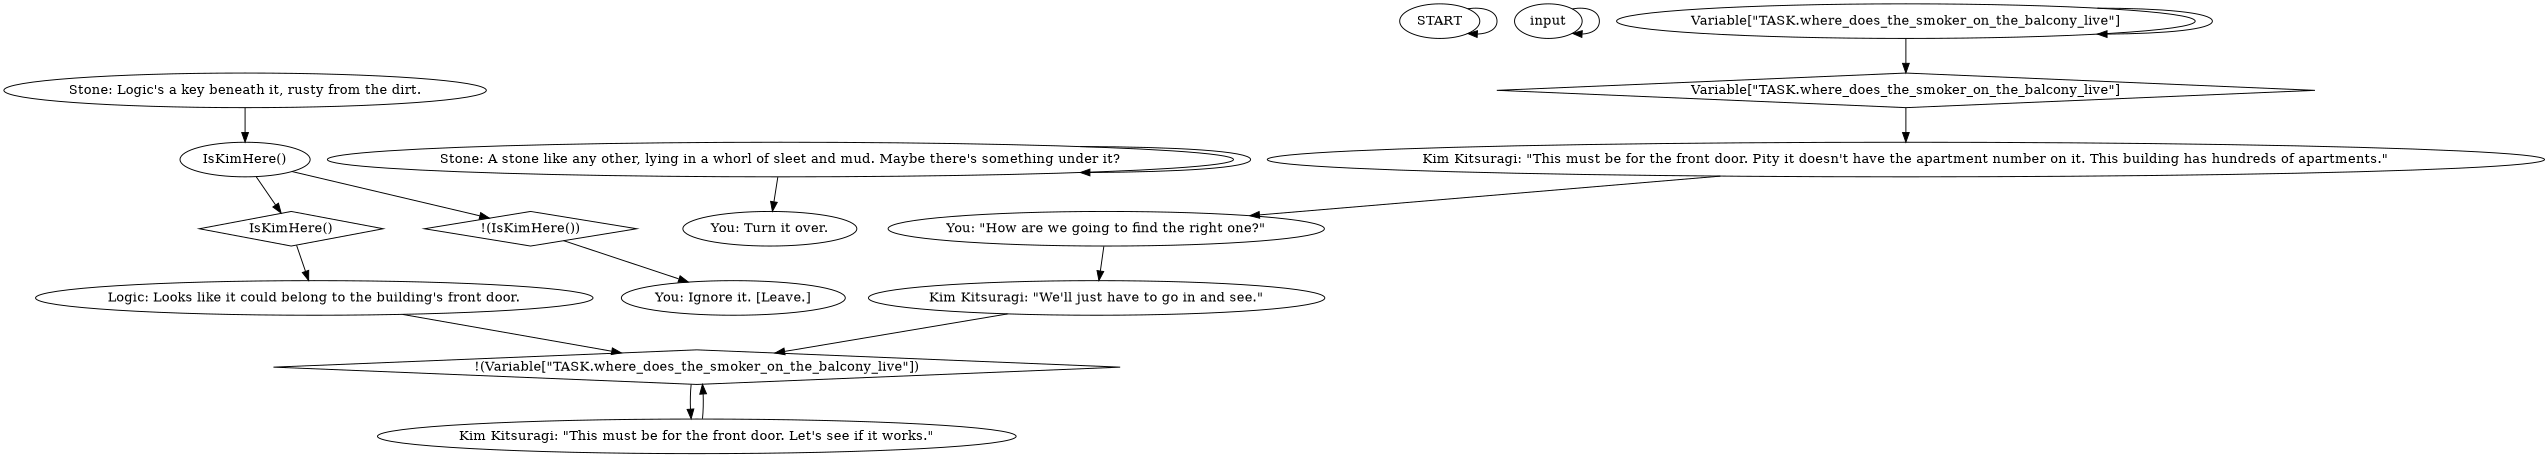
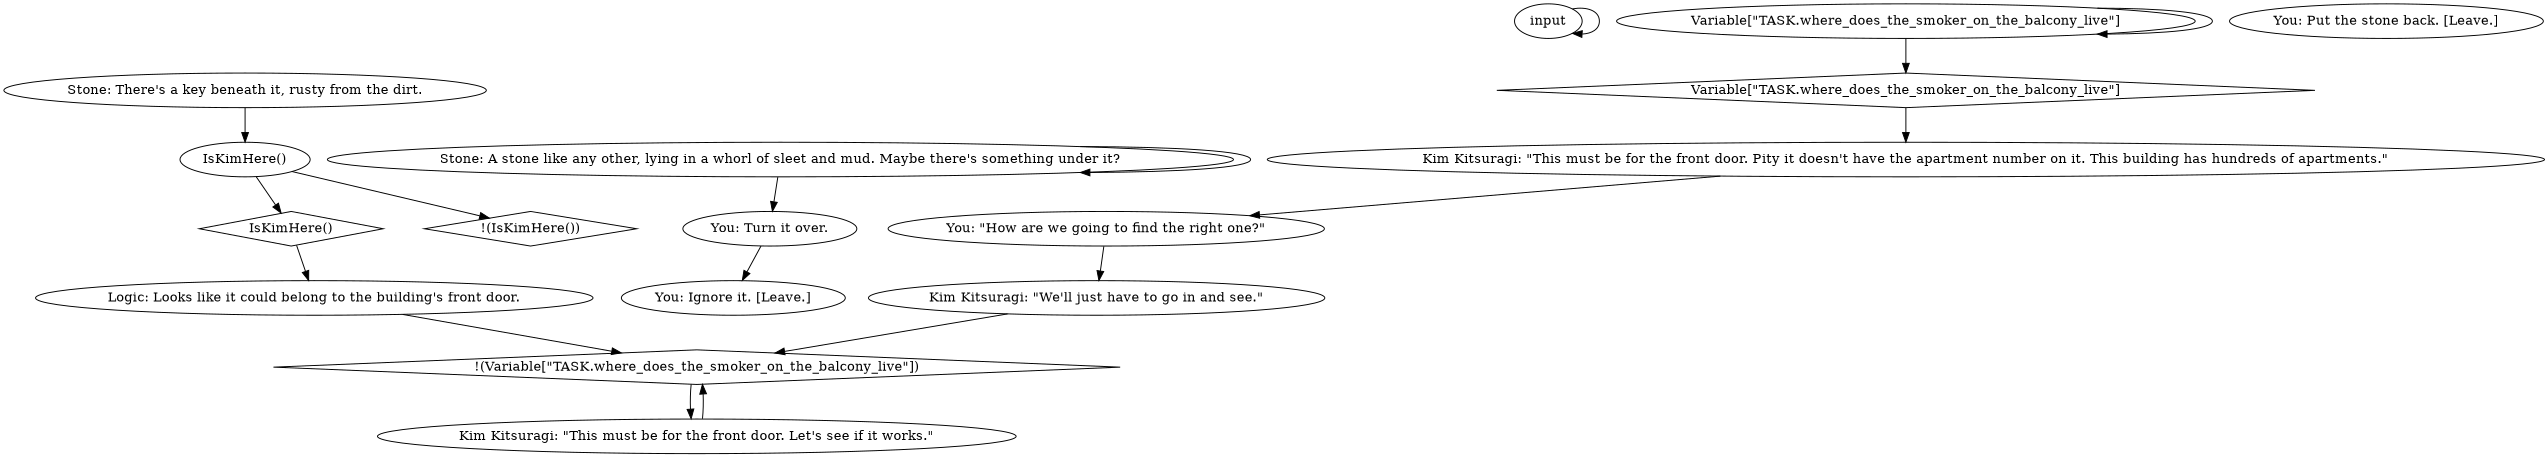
(1440, 21) -> none
none -> (2386, 21)
(245, 90) -> (245, 90)
(621, 260) -> (754, 259)
